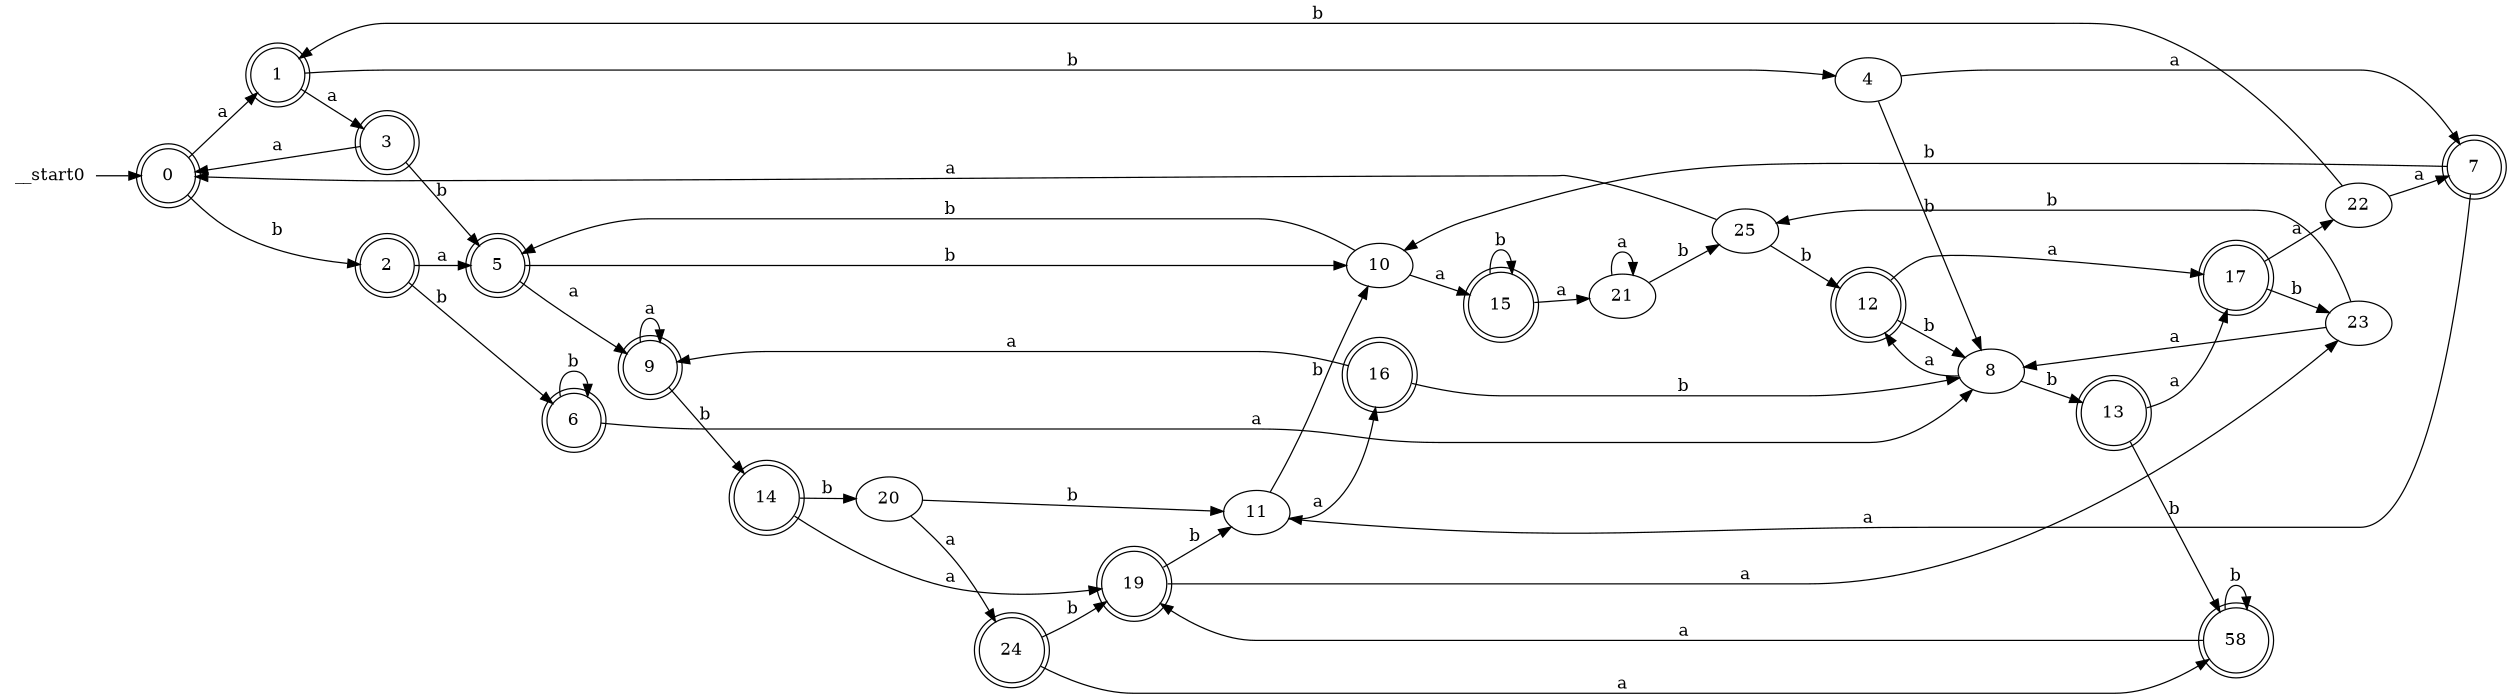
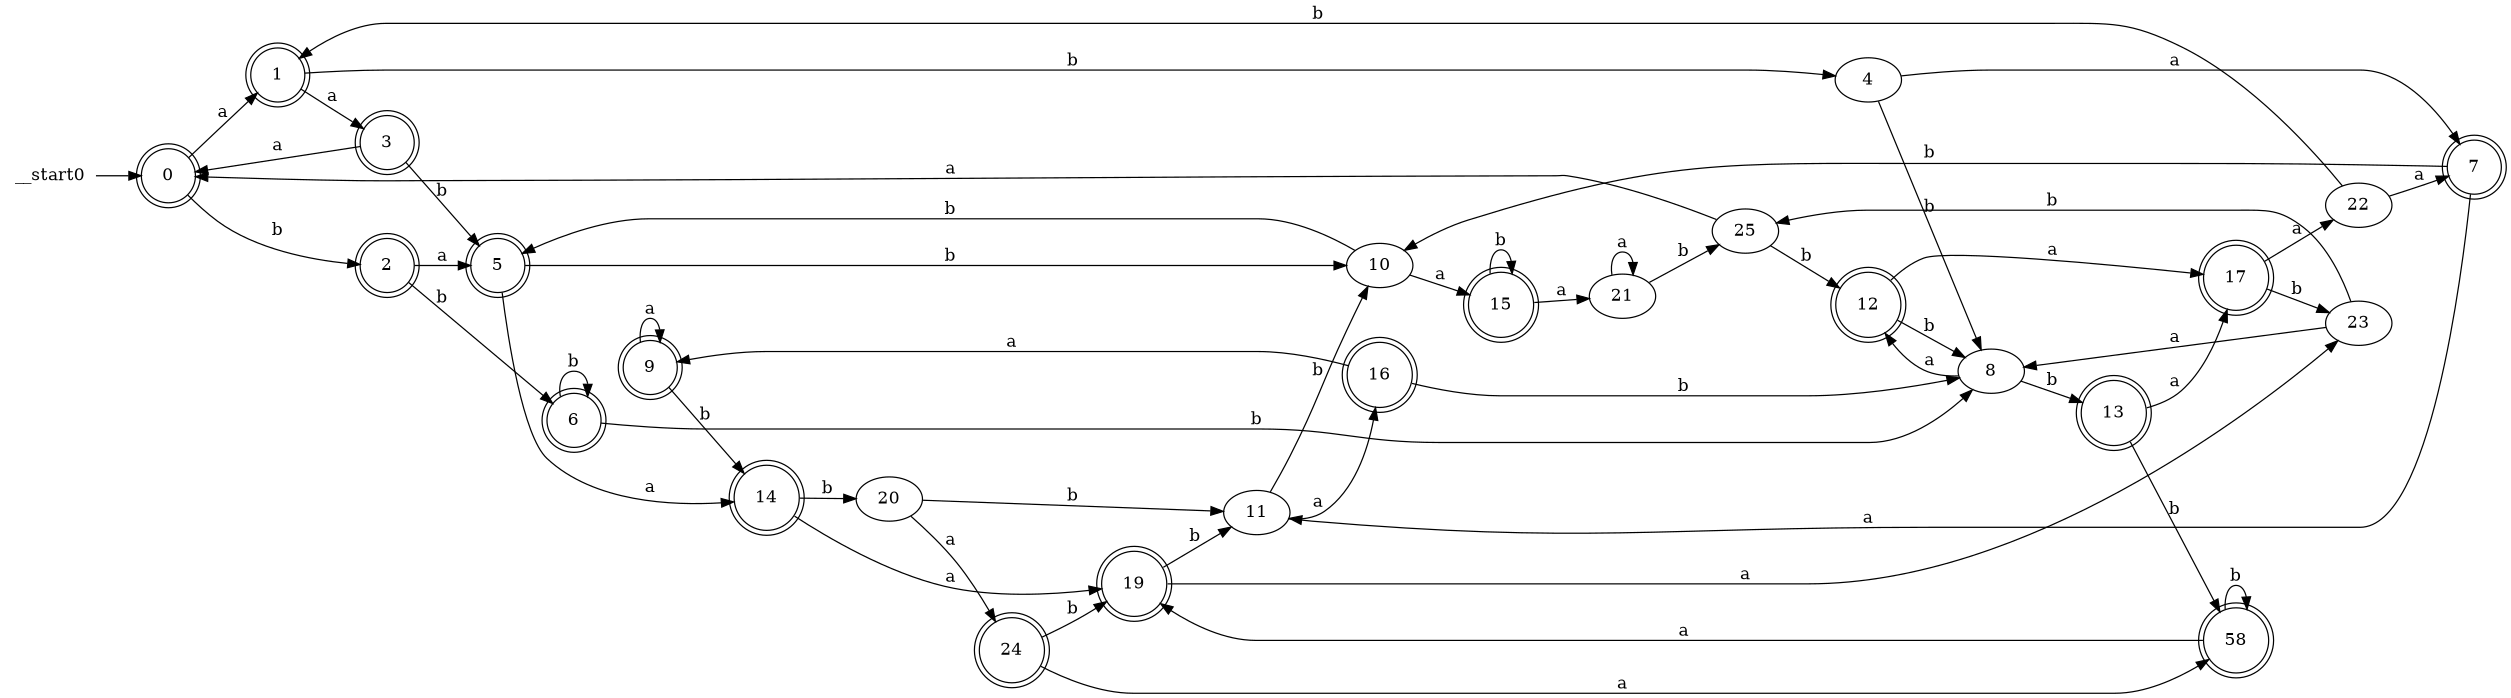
(567, 315) -> (551, 462)
(1257, 420) -> (1257, 420)
